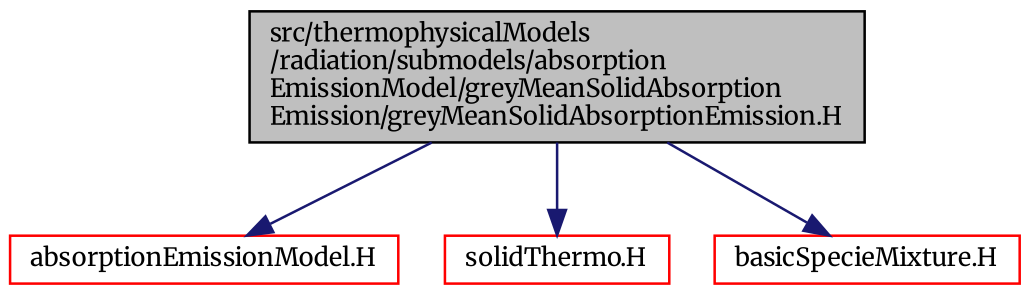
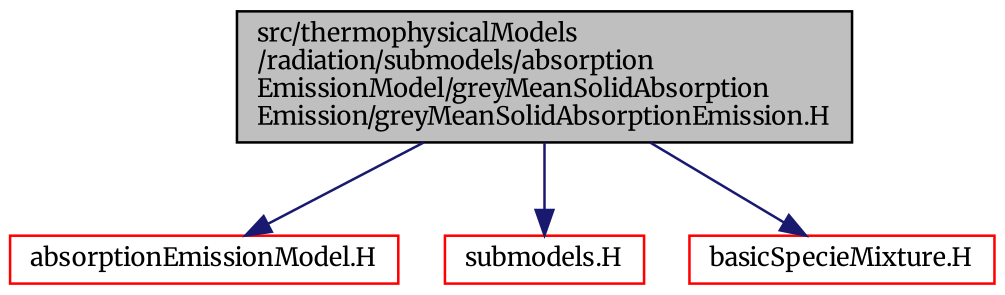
(557, 260) -> (544, 260)
